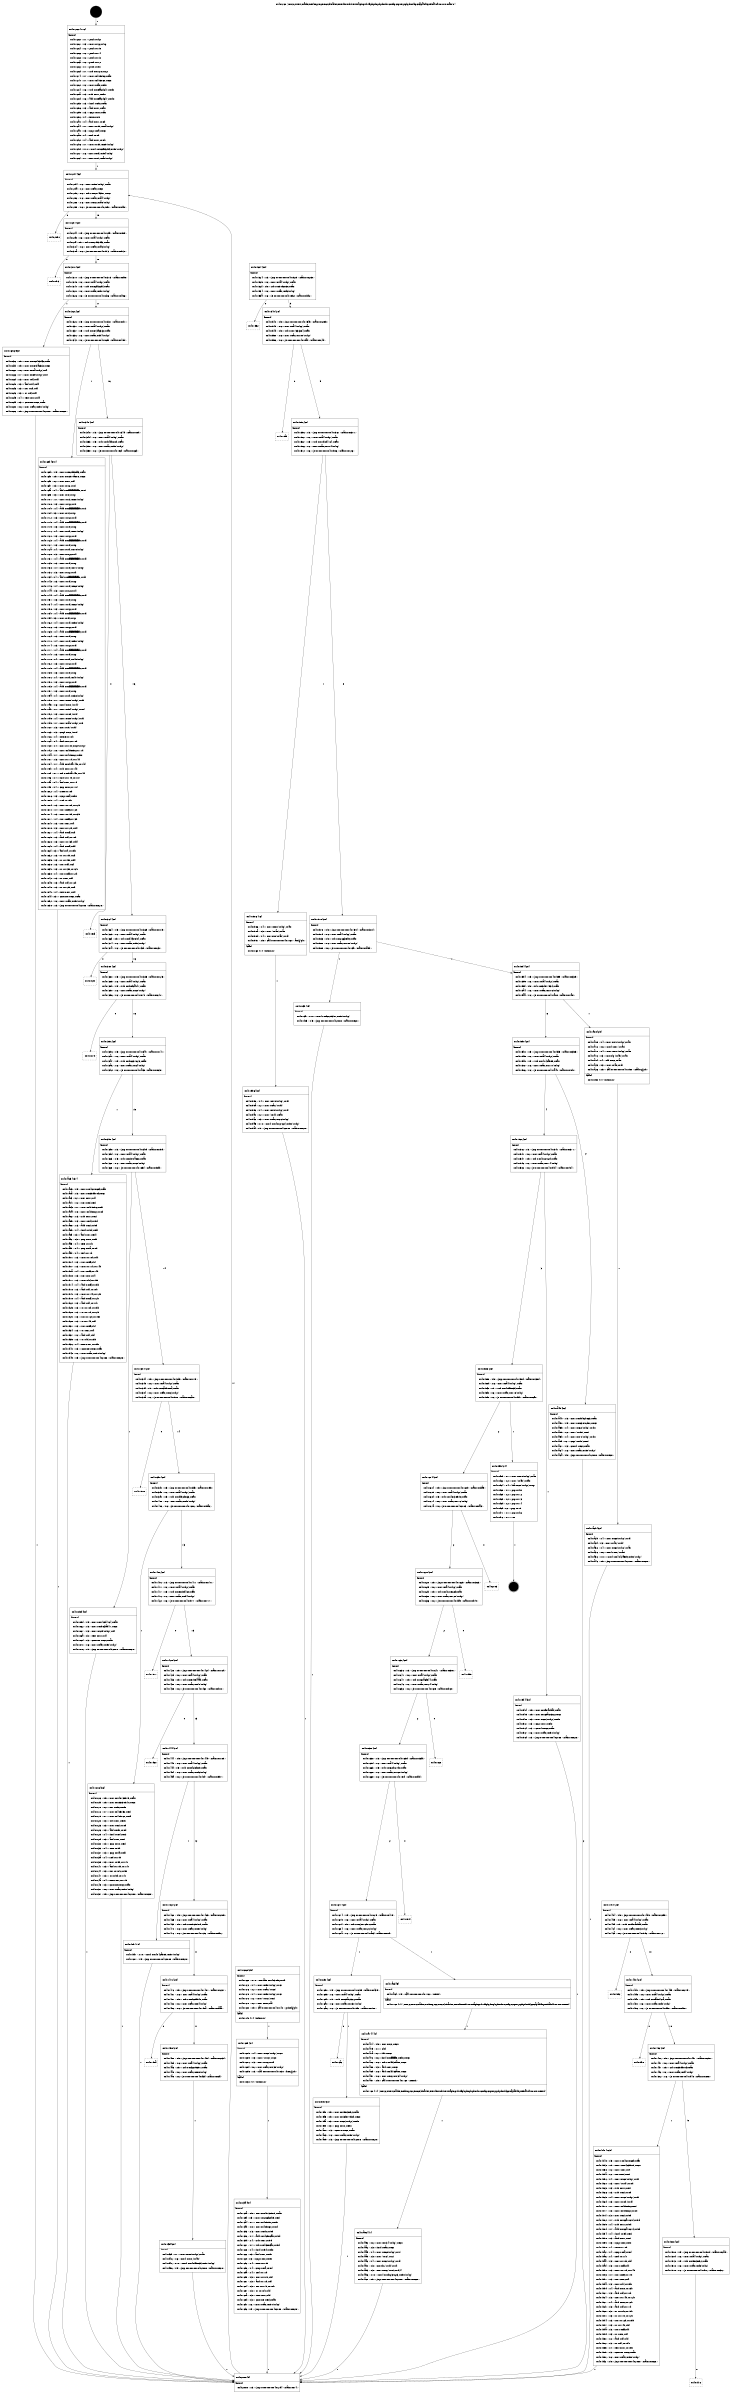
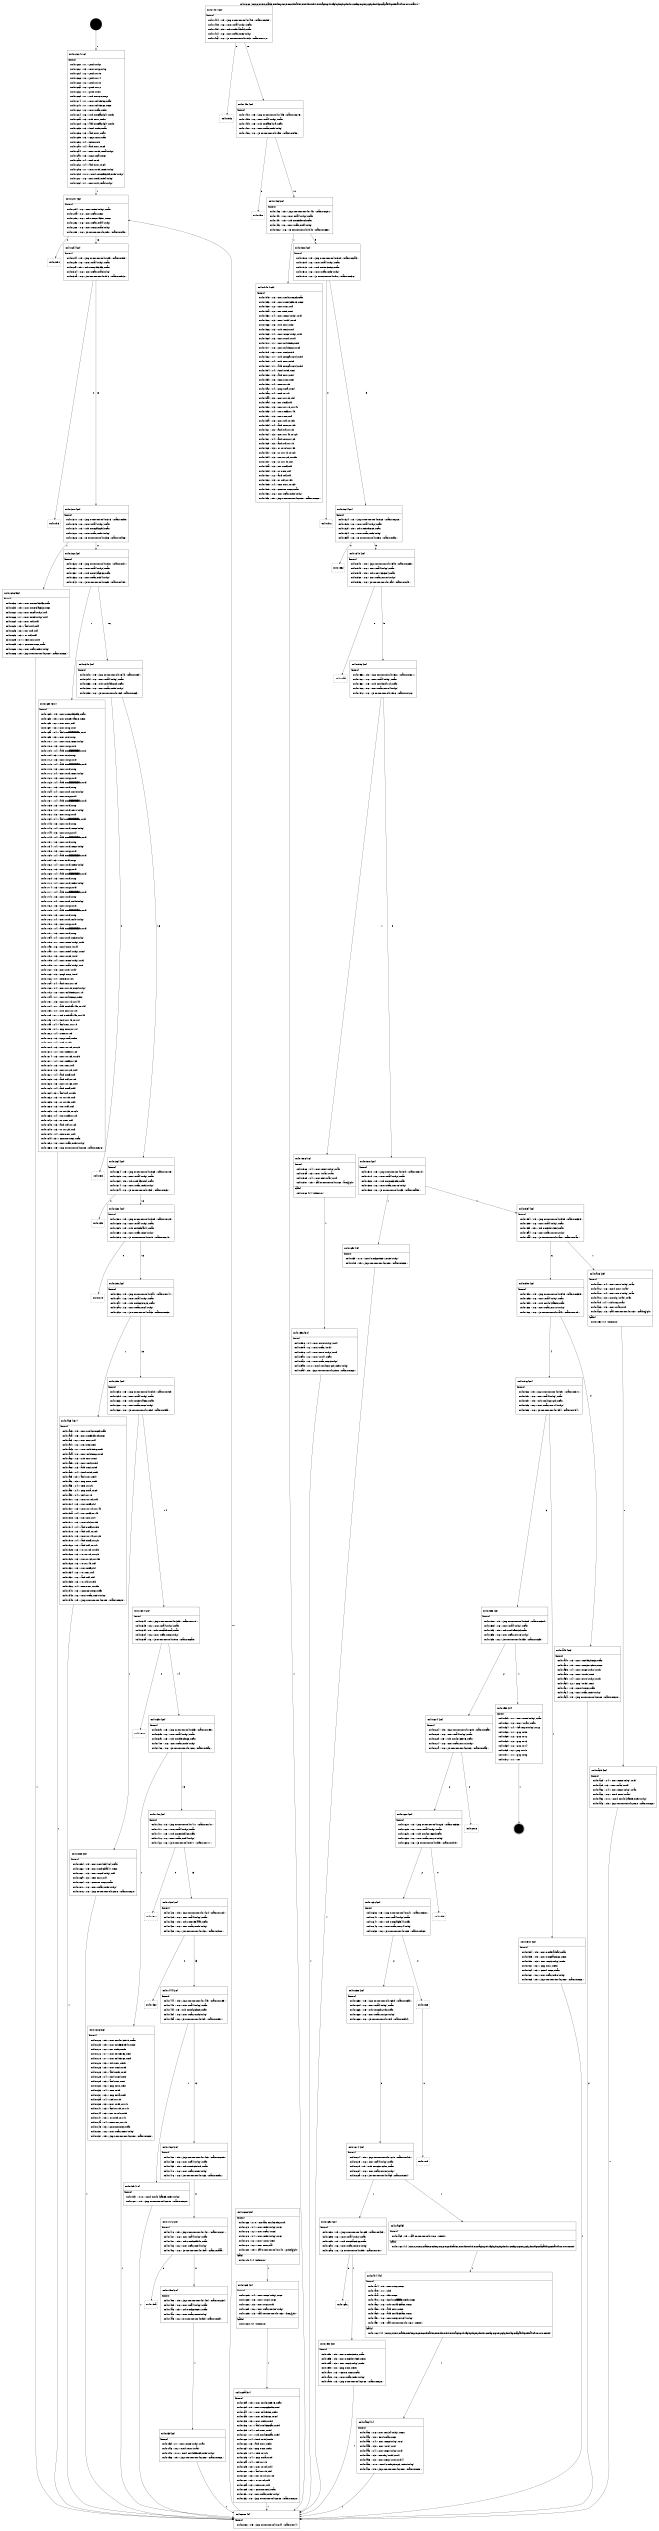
none -> (348, 392)
(400, 1847) -> (423, 2082)
